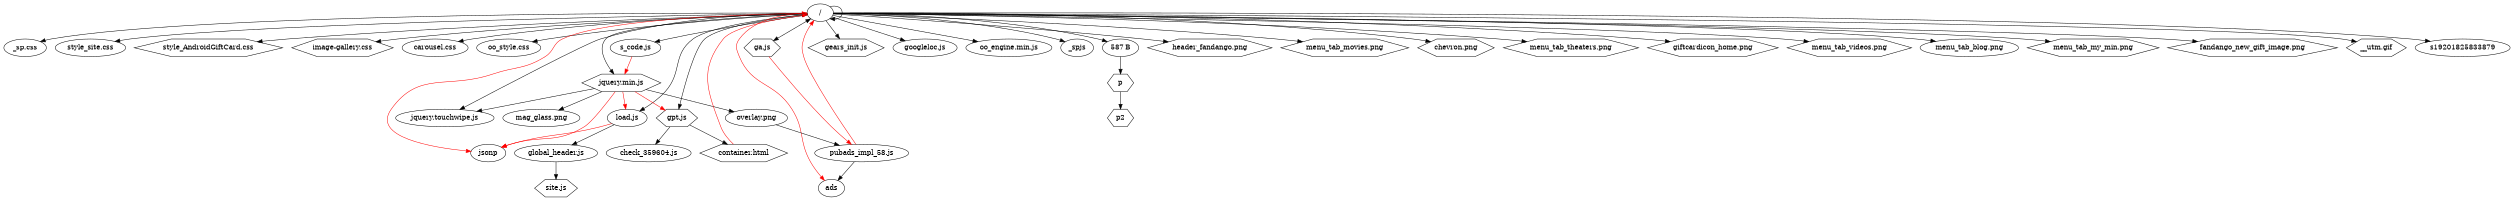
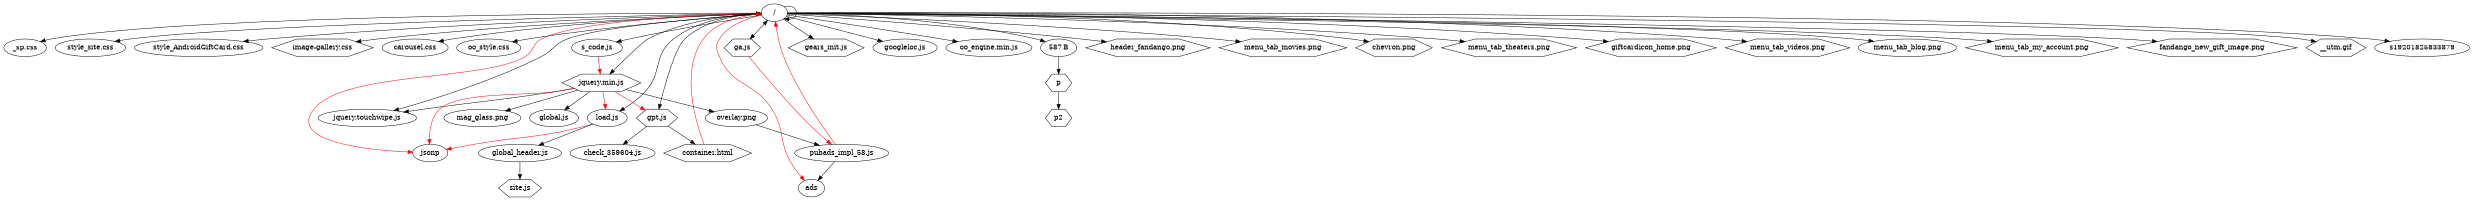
(208, 48) -> (199, 48)
(1077, 48) -> none
(2093, 48) -> (2042, 48)
none -> (554, 118)
